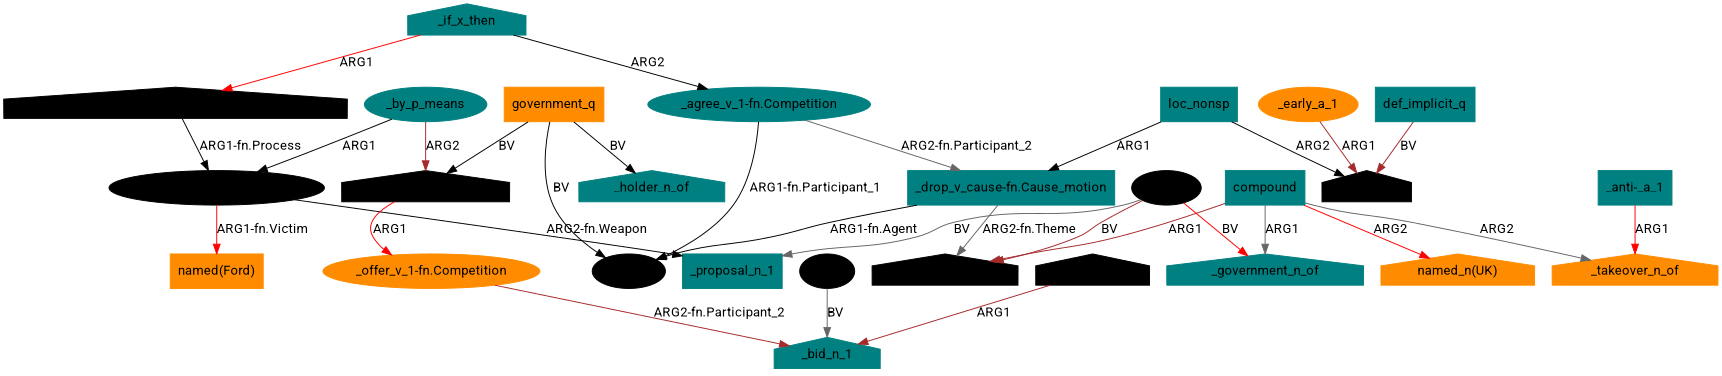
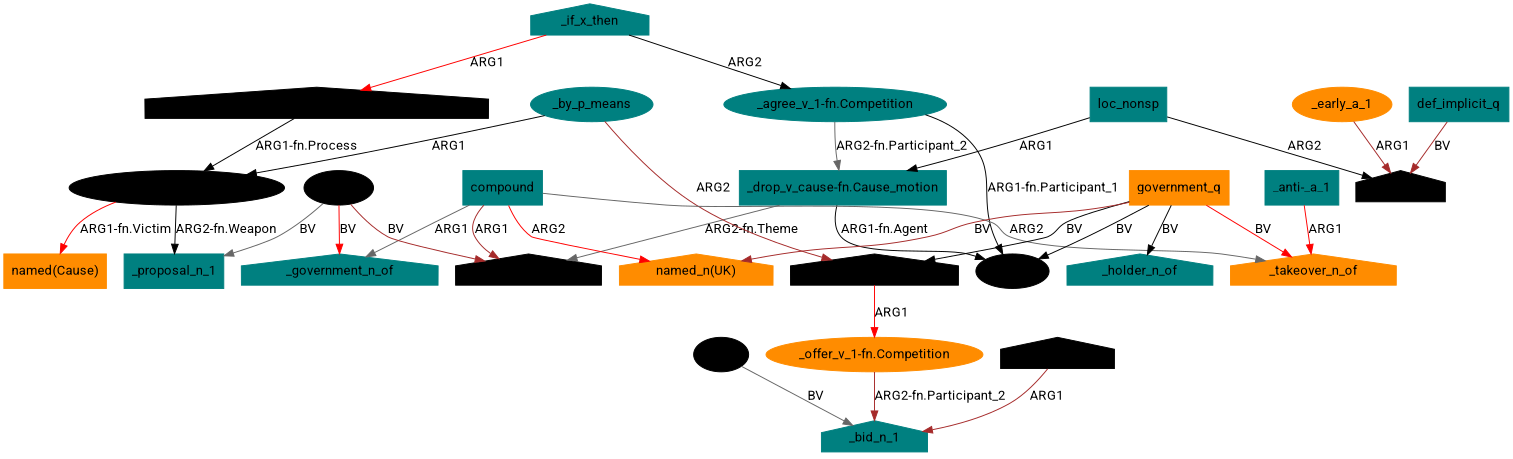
none -> (1245, 229)
none -> (941, 233)
(217, 271) -> (55, 271)
